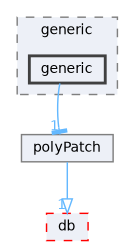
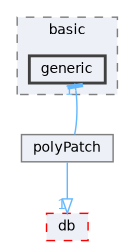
(67, 31) -> (67, 31)
(58, 105) -> (77, 113)
